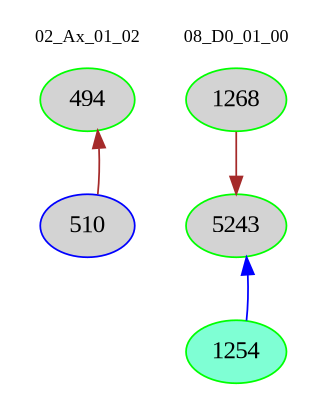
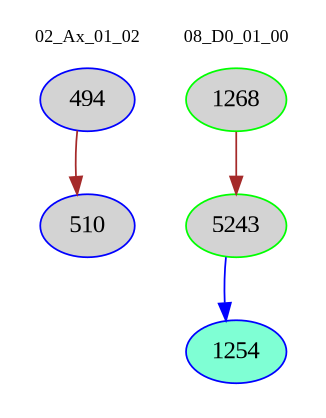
(88, 100) -> (88, 100)
(99, 171) -> (76, 154)
(248, 298) -> (225, 280)
(236, 352) -> (236, 352)
